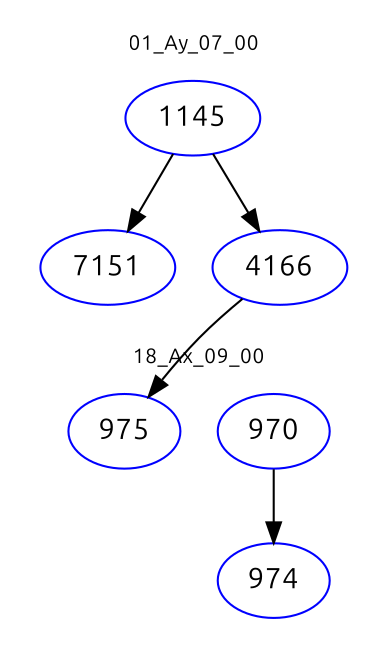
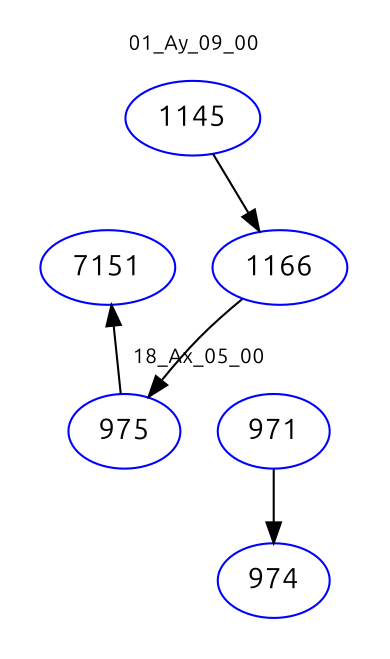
(195, 45) -> (195, 45)
(156, 183) -> (117, 360)
(280, 267) -> (280, 267)
(199, 358) -> (199, 358)
(274, 431) -> (274, 431)
